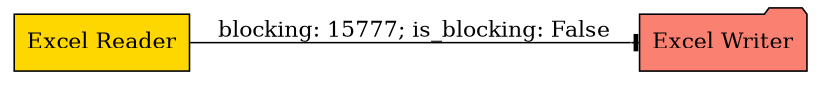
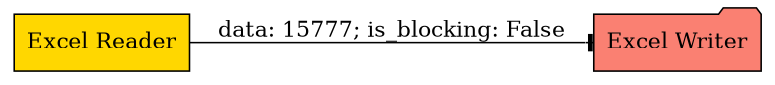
(415, 31) -> (392, 31)
